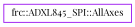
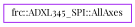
(68, 13) -> (68, 13)
